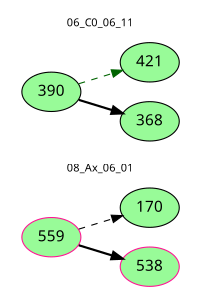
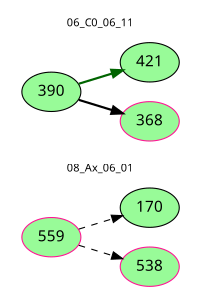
(95, 79) -> (95, 79)
(150, 121) -> (150, 121)
(95, 250) -> (95, 250)
